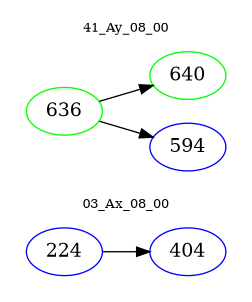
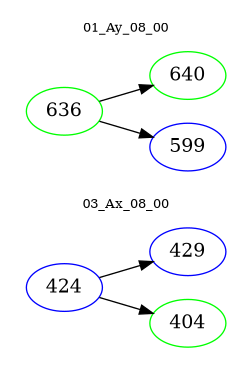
(126, 28) -> (126, 28)
(188, 147) -> (188, 147)
(64, 252) -> (64, 288)
none -> (188, 252)
(188, 252) -> (188, 323)
